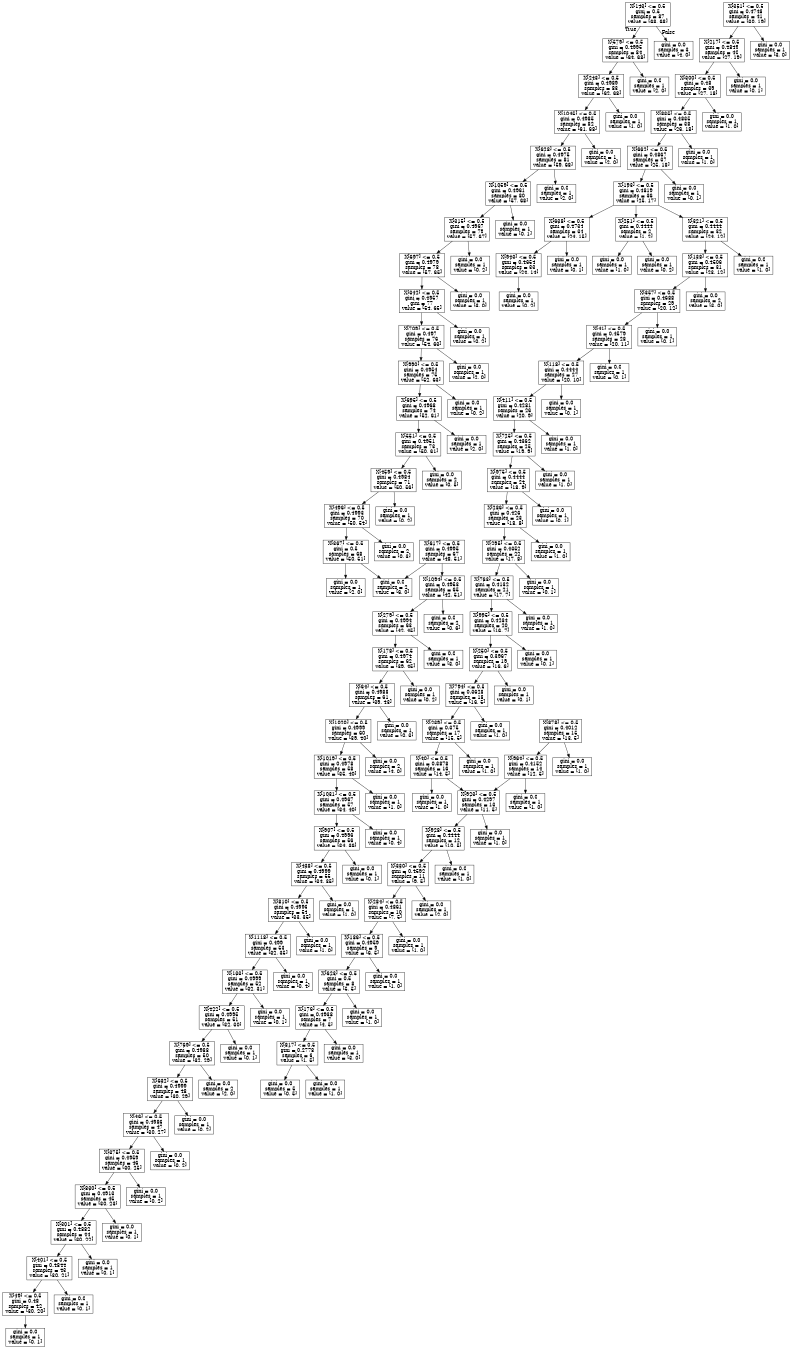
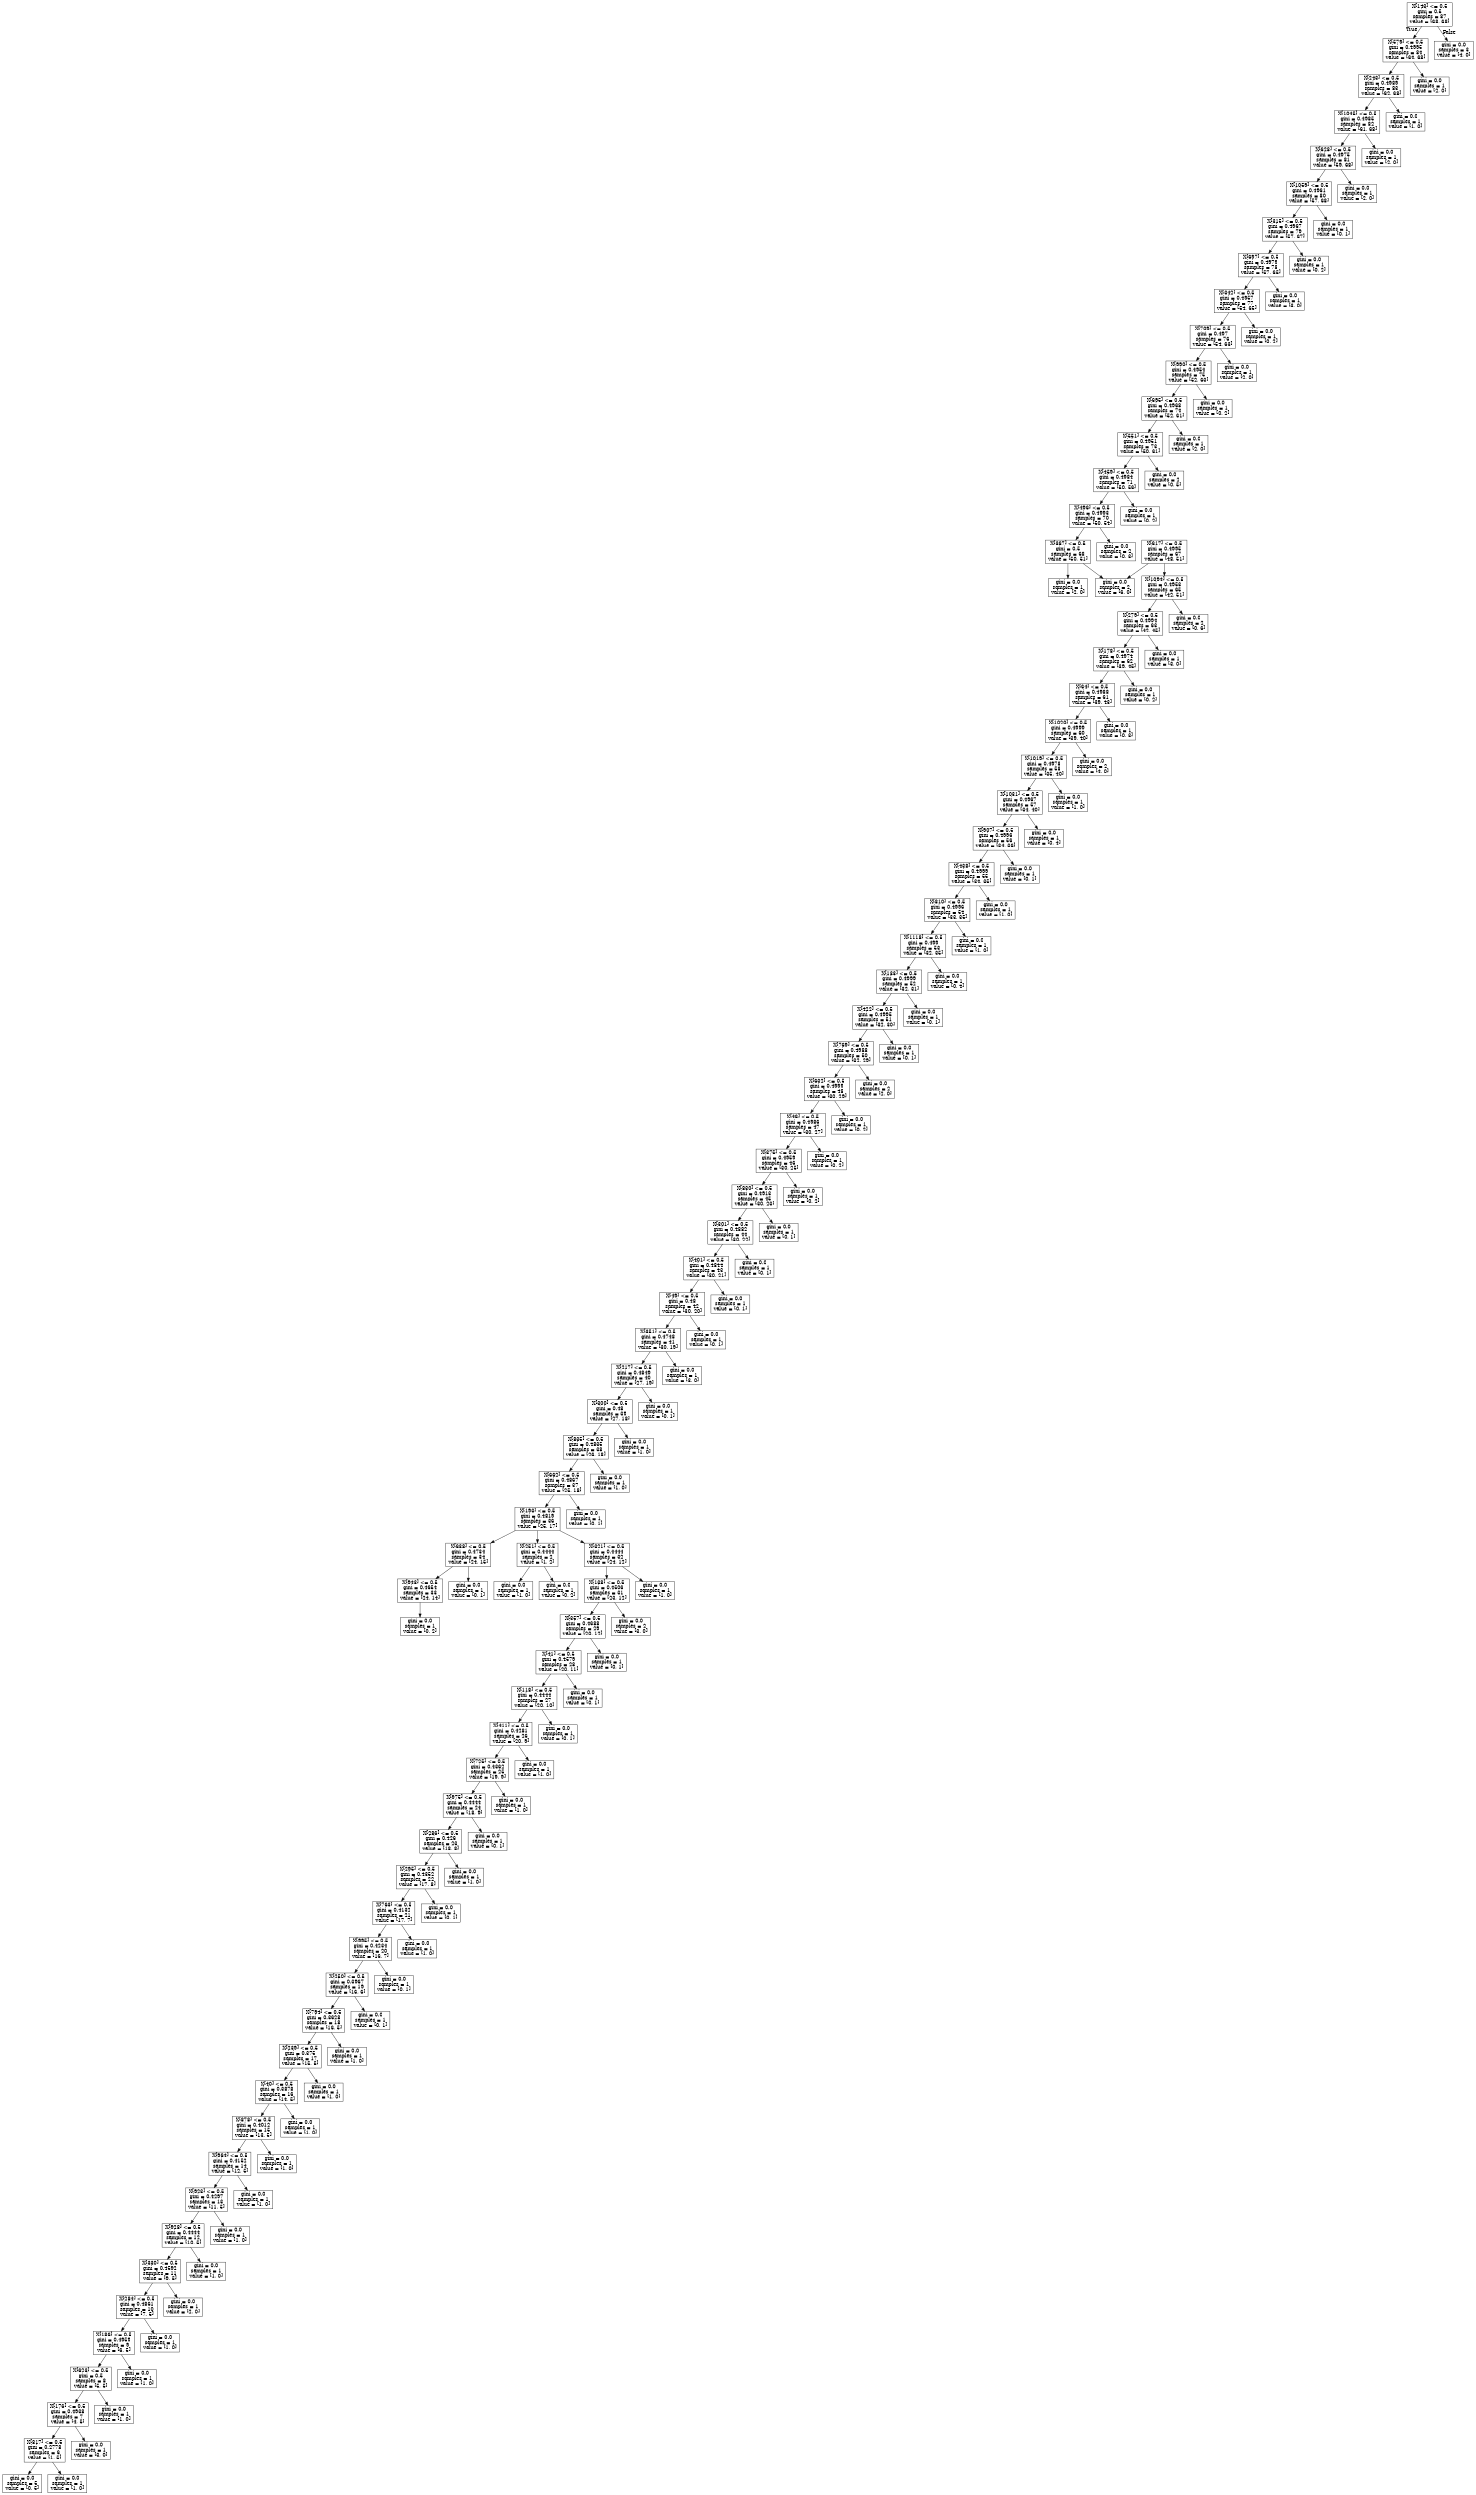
(422, 301) -> (1237, 301)
(454, 784) -> (266, 2109)
none -> (671, 1320)
